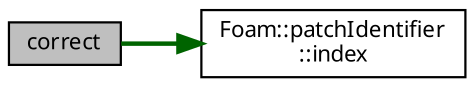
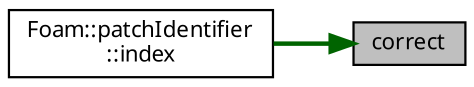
(150, 44) -> (302, 44)
